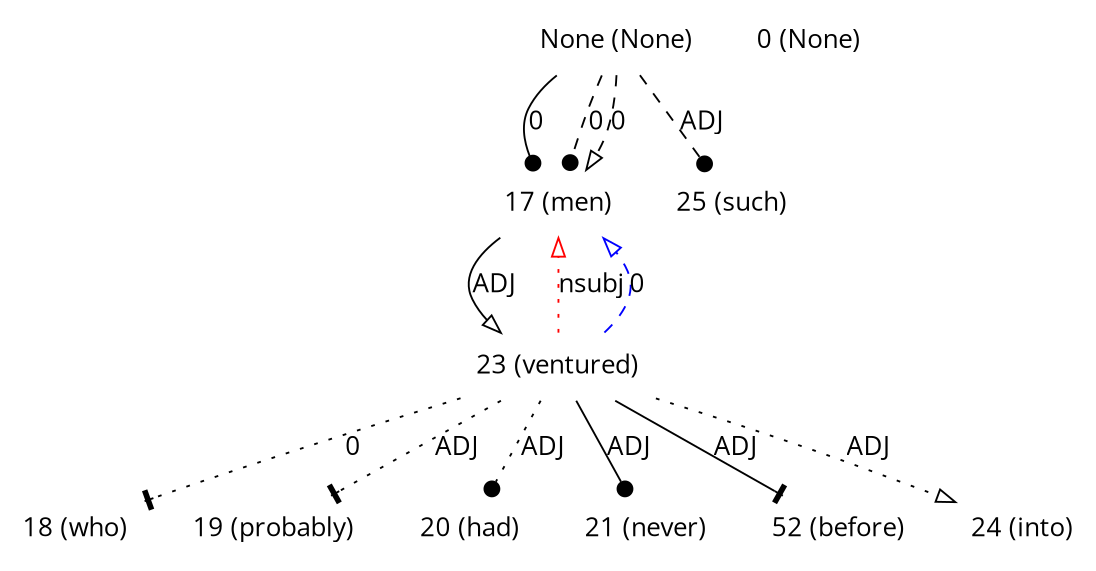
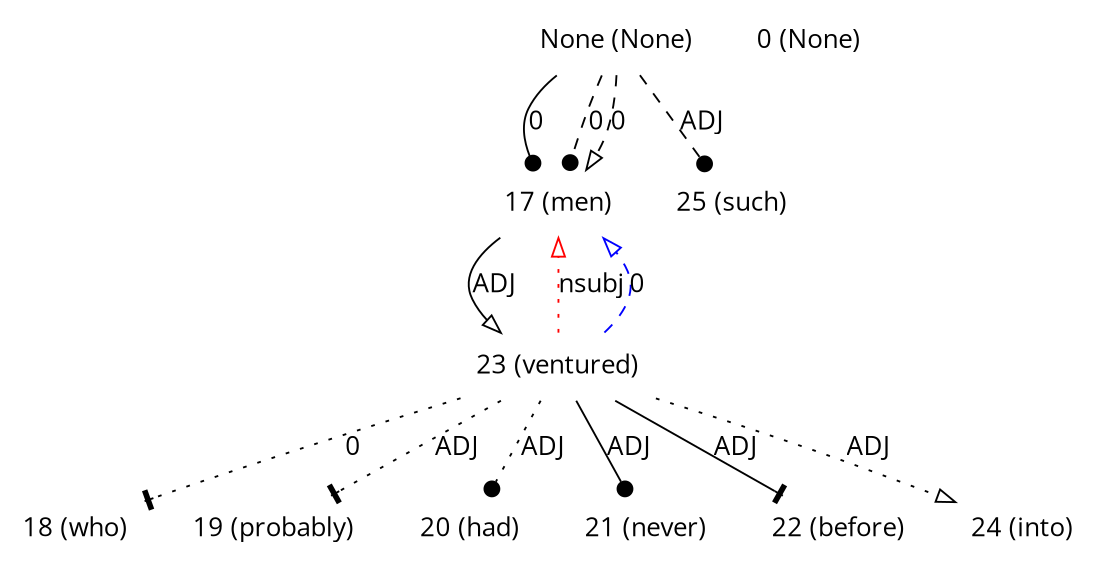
(839, 529) -> (839, 529)
